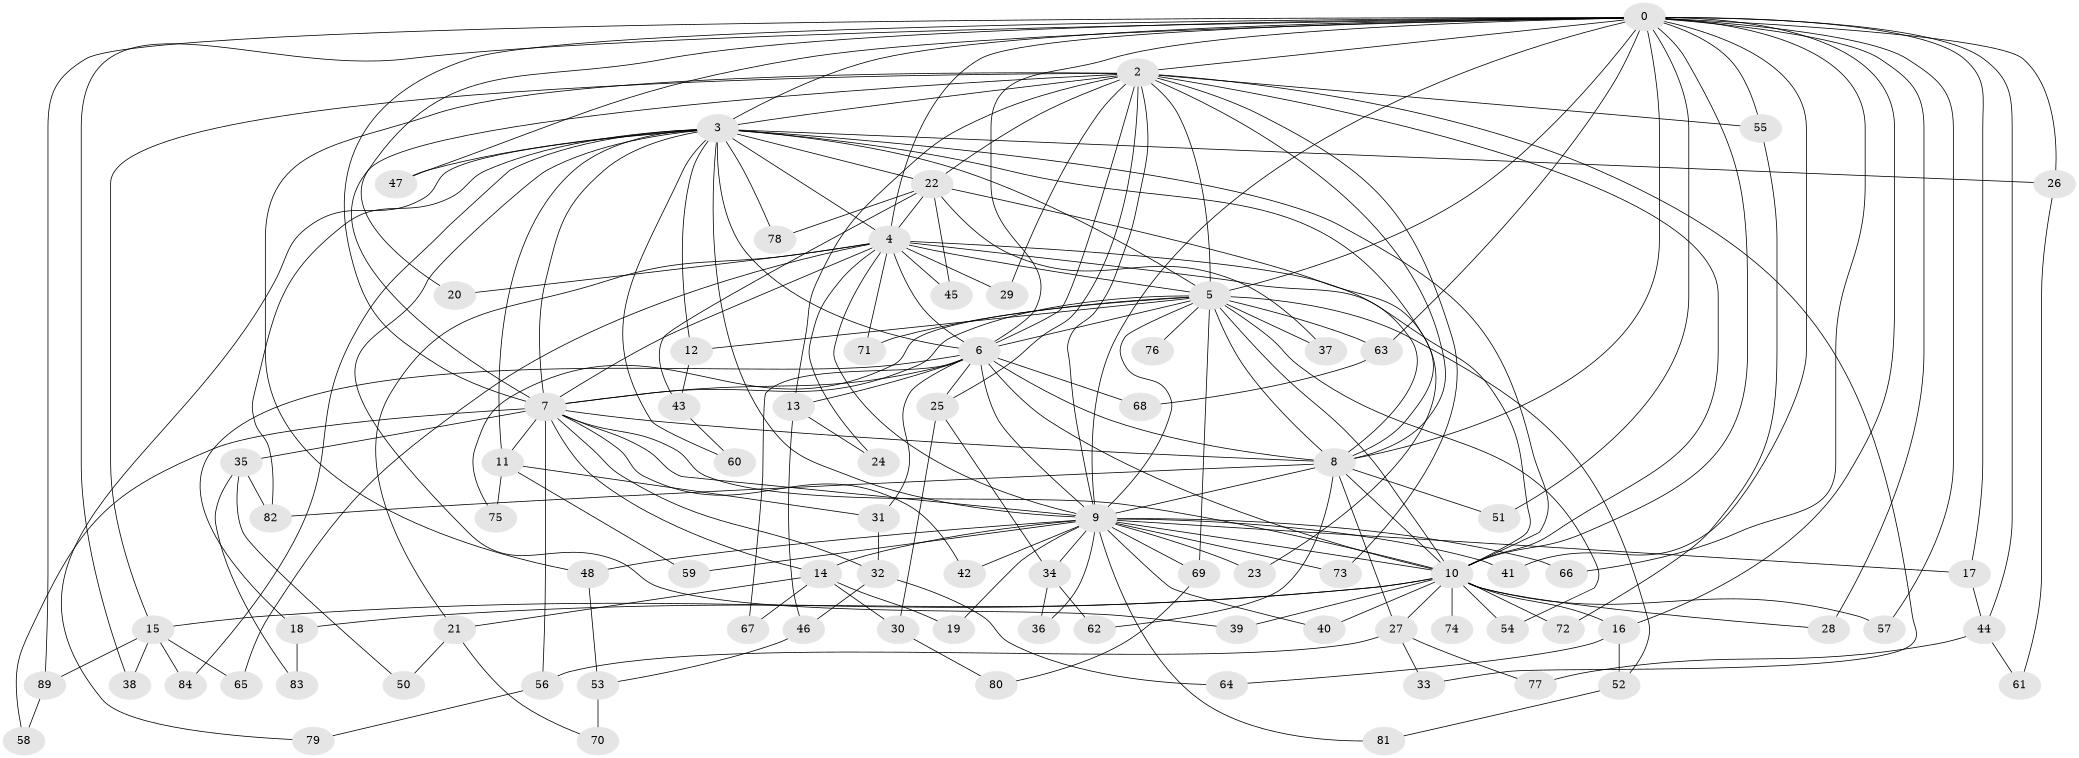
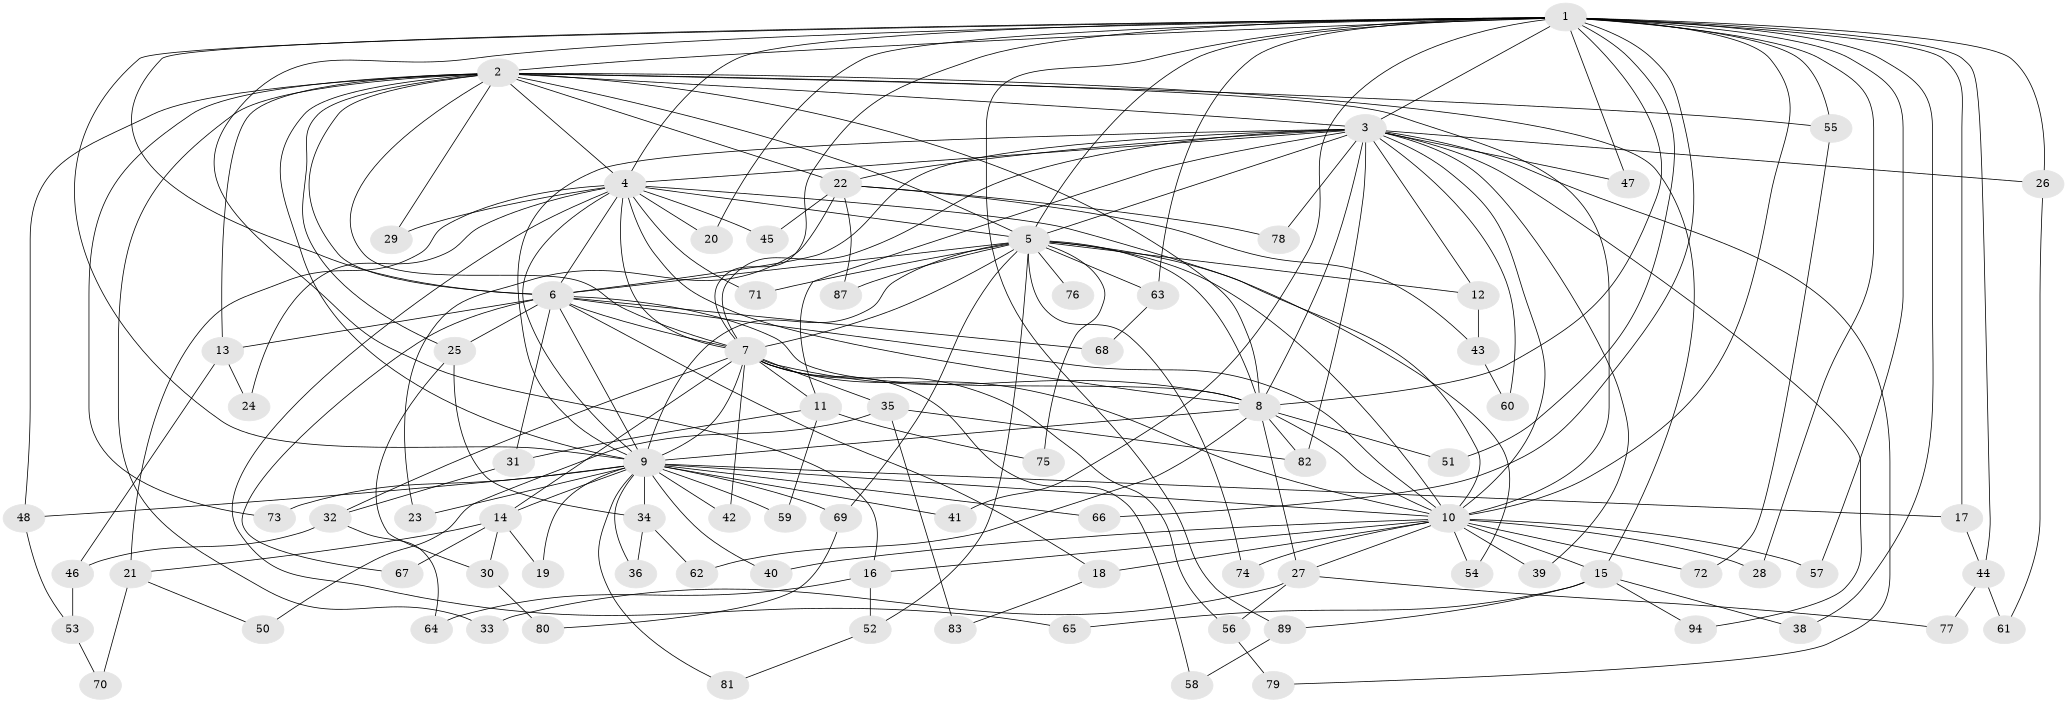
(1645, 17) -> (1566, 17)
(911, 212) -> (562, 128)
(1326, 351) -> (841, 296)
none -> (1164, 375)
(186, 685) -> (1696, 630)
